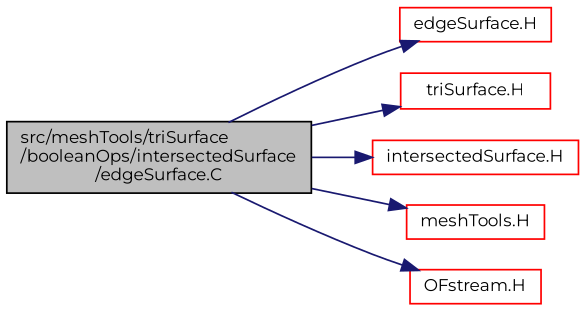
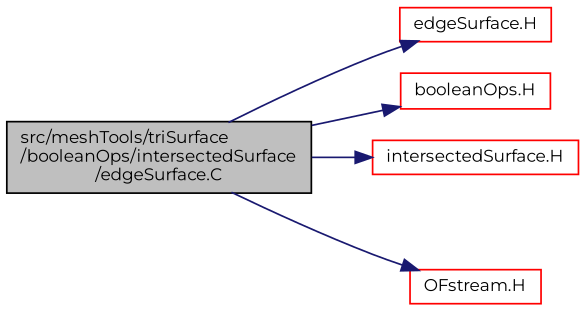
(476, 91) -> (476, 91)
(476, 222) -> none
